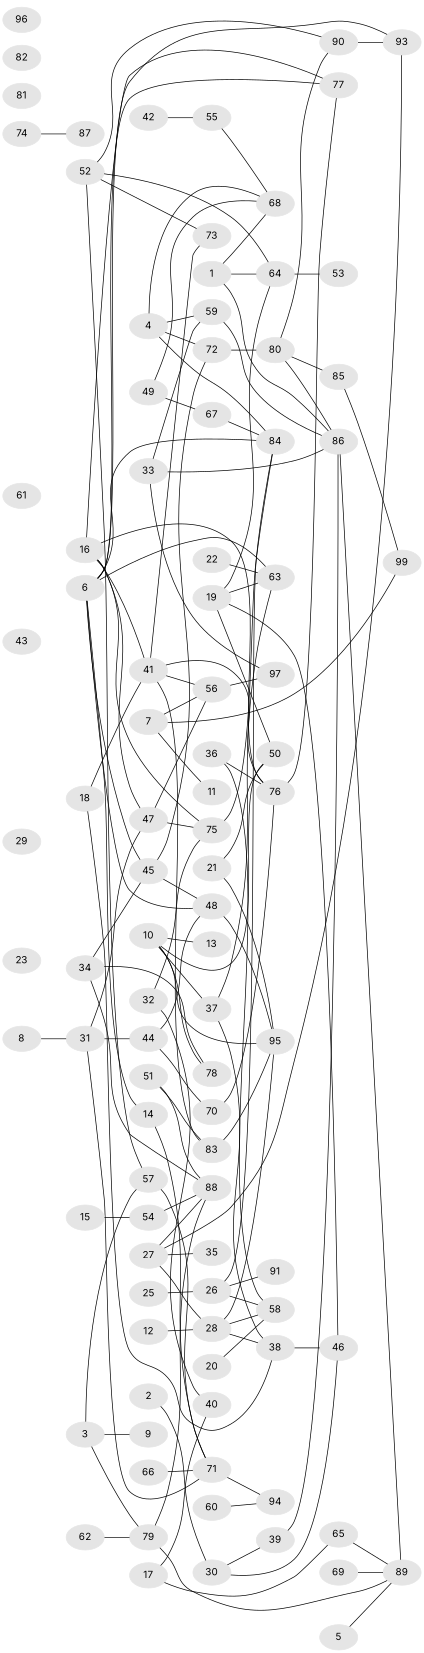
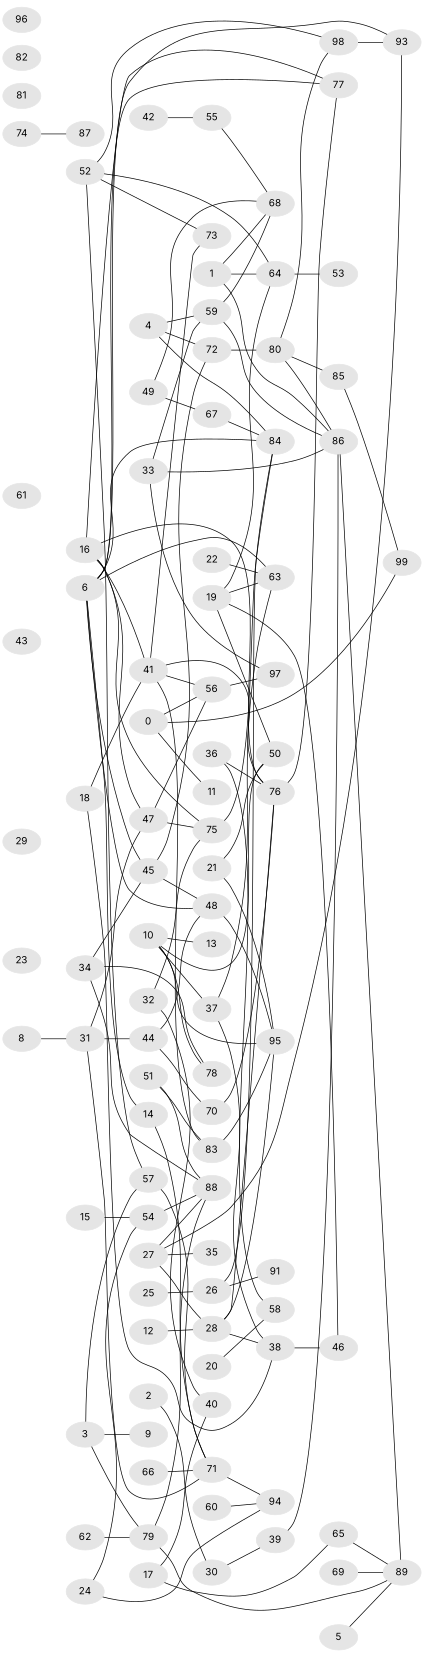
(339, 42) -> (339, 42)
(170, 221) -> (250, 261)
(149, 722) -> (149, 722)
(240, 1299) -> none
(244, 1319) -> (255, 1037)
(320, 1496) -> none
none -> (85, 1592)
